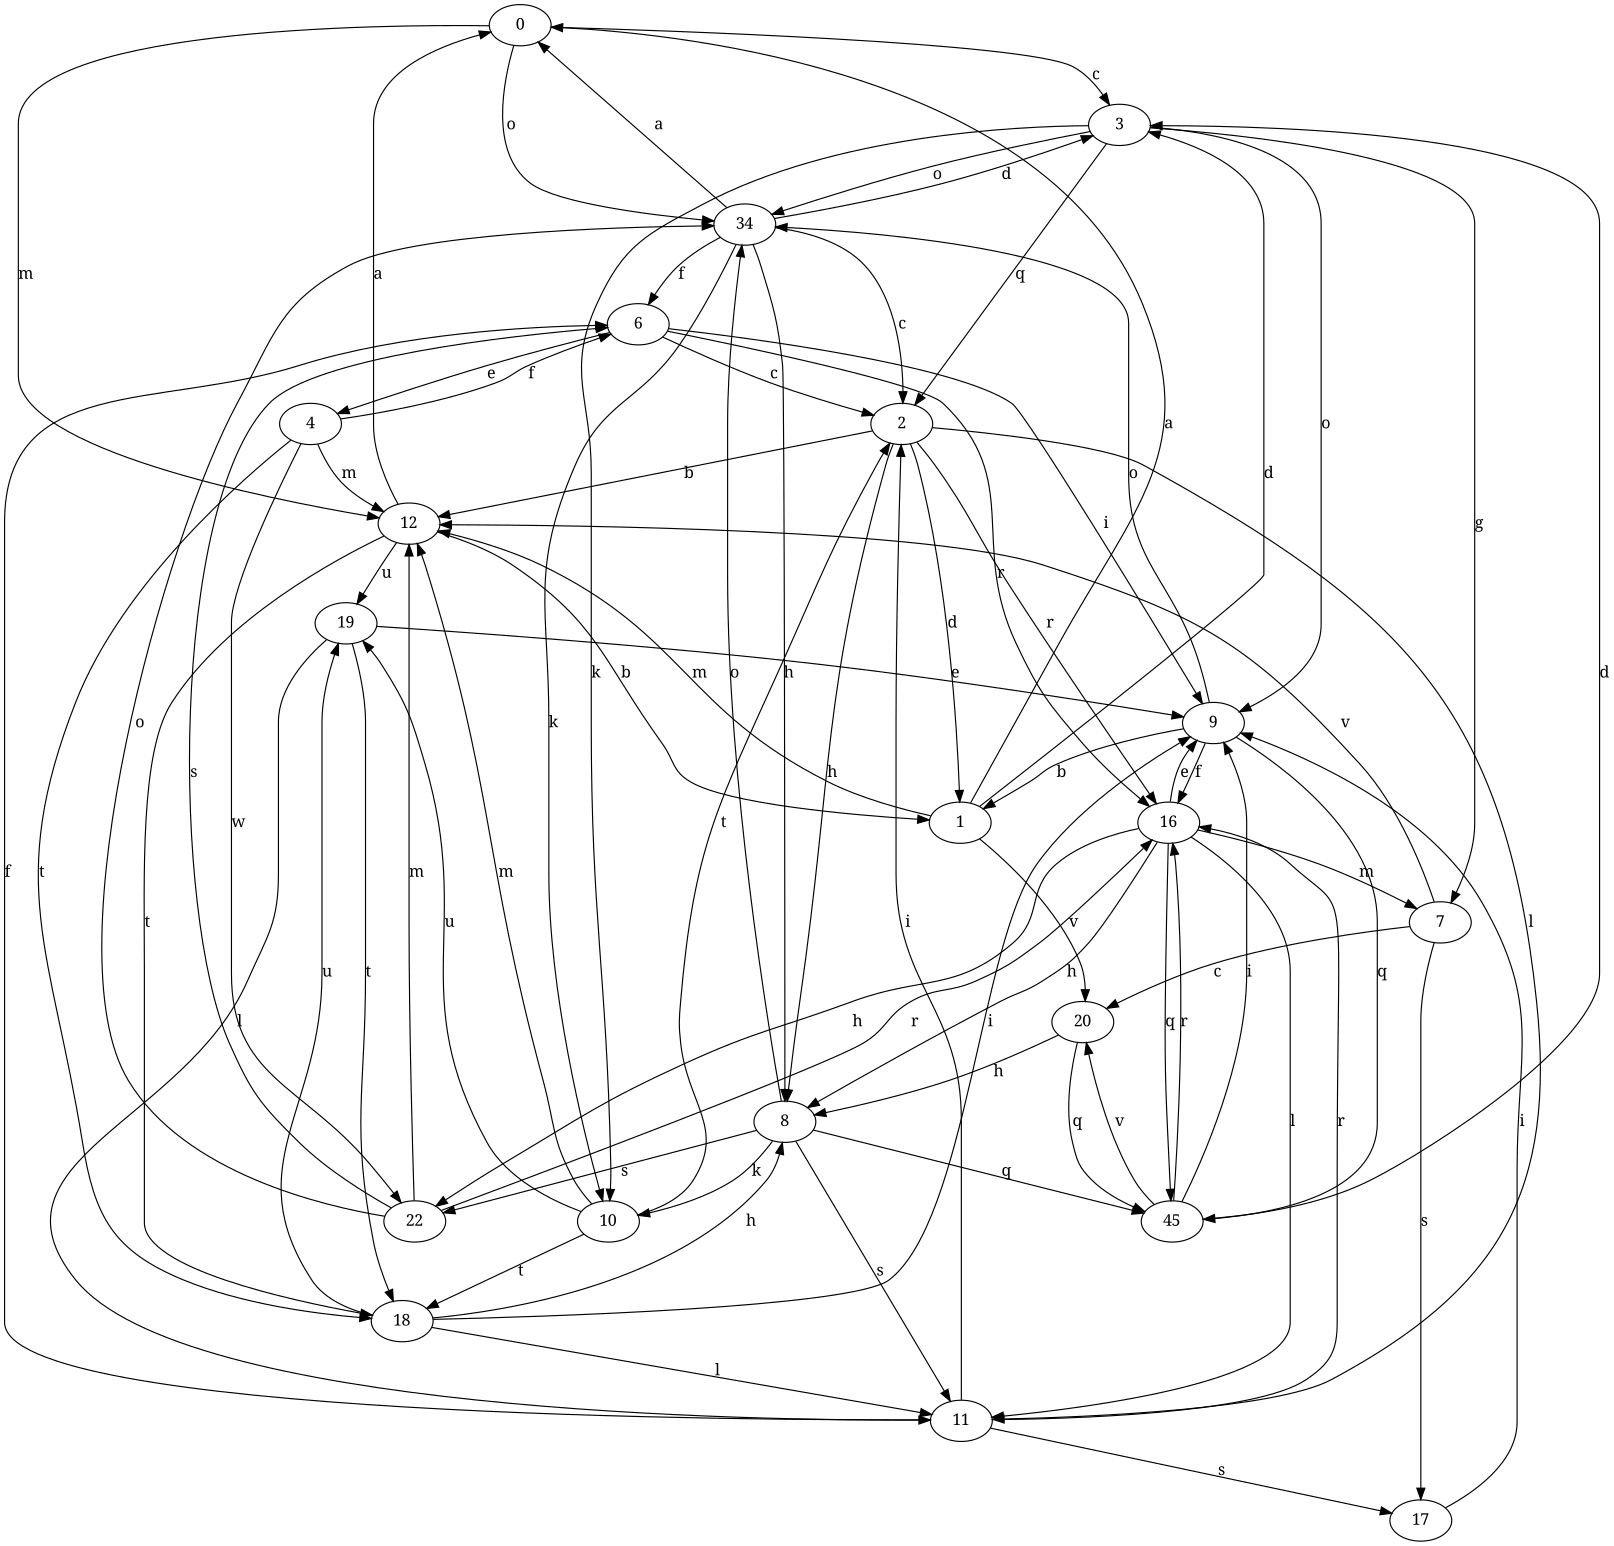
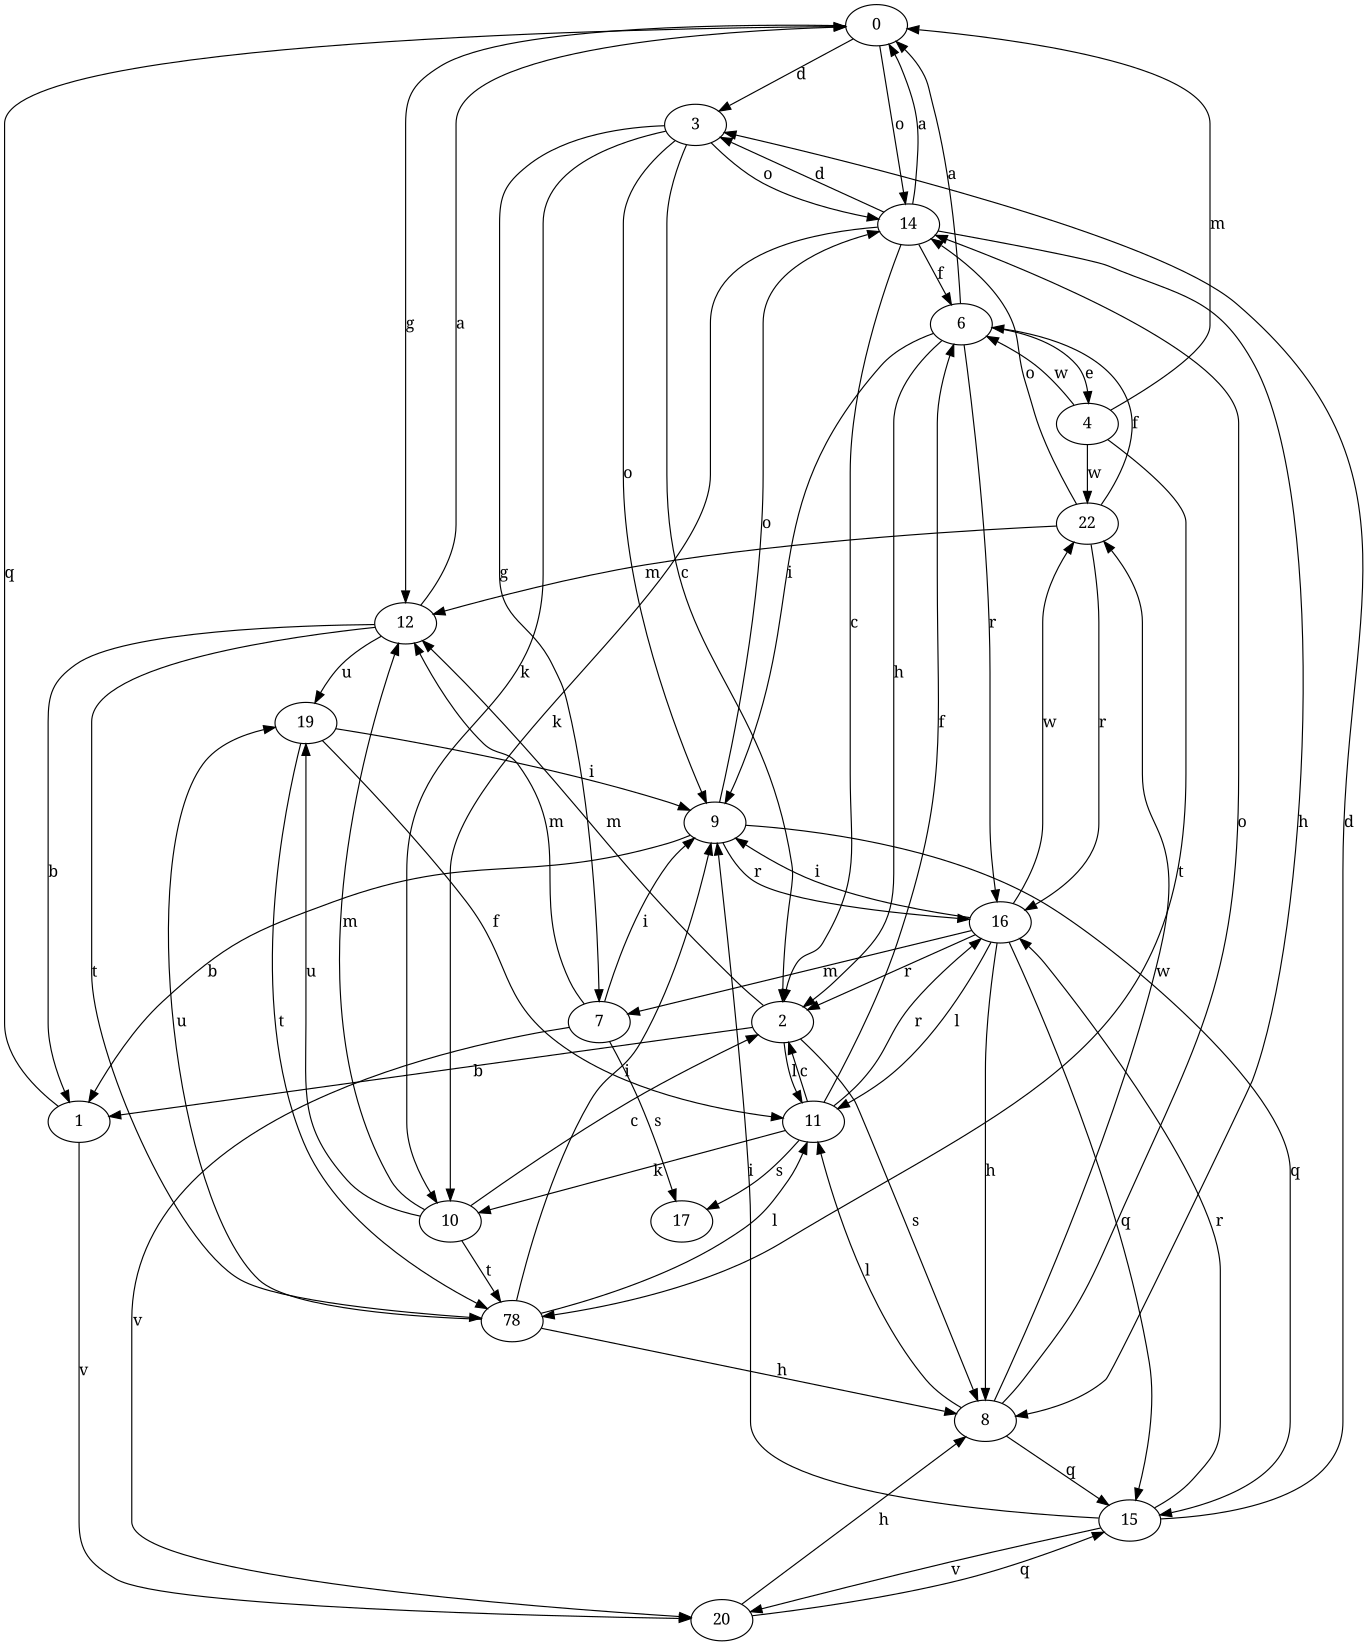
(1096, 75) -> (802, 75)
none -> (947, 172)
(745, 225) -> (909, 225)
(26, 274) -> (410, 324)
(1020, 274) -> (685, 573)
(532, 374) -> (1062, 374)
(774, 374) -> (899, 673)
(1169, 424) -> (10, 573)
(689, 474) -> (614, 823)
(340, 480) -> (1210, 132)
(1264, 510) -> none
(1031, 619) -> (897, 970)
(953, 623) -> (478, 1072)
(956, 673) -> (592, 773)
(689, 677) -> none
(1346, 723) -> (557, 823)
(194, 773) -> (1136, 424)
(833, 773) -> (916, 1221)
(1185, 773) -> (818, 873)
(1199, 773) -> (758, 873)
(724, 823) -> (634, 1122)
(908, 922) -> (804, 1072)
(1217, 972) -> (138, 1321)
(240, 1022) -> (496, 922)
(858, 1022) -> (1050, 723)
(1520, 1096) -> (636, 919)
(625, 1172) -> (1164, 972)
(718, 1189) -> (638, 1170)
(1172, 1221) -> (1130, 1521)
(881, 1271) -> (868, 1271)
(402, 1321) -> (512, 1321)
